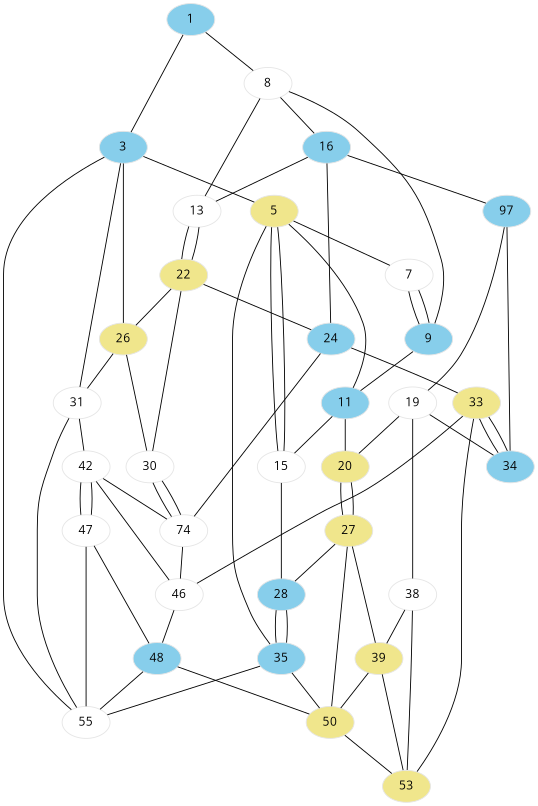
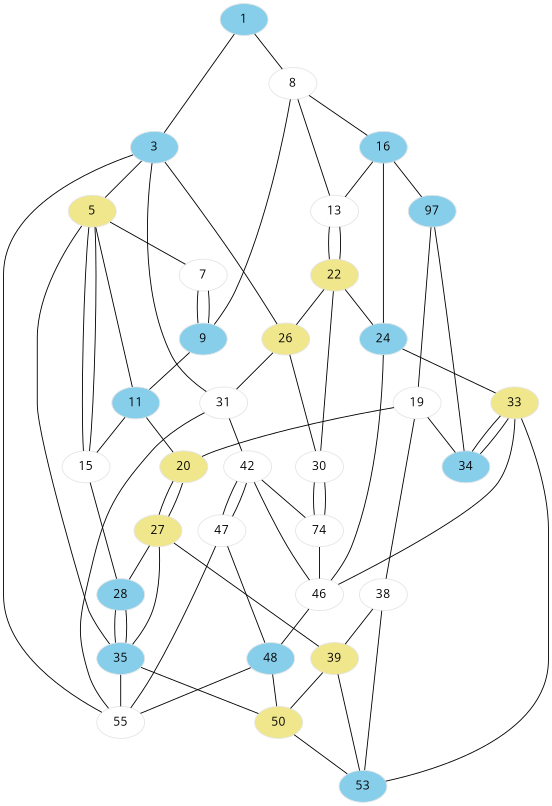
(257, 435) -> (372, 472)
(339, 627) -> (156, 599)
(406, 786) -> (363, 786)
